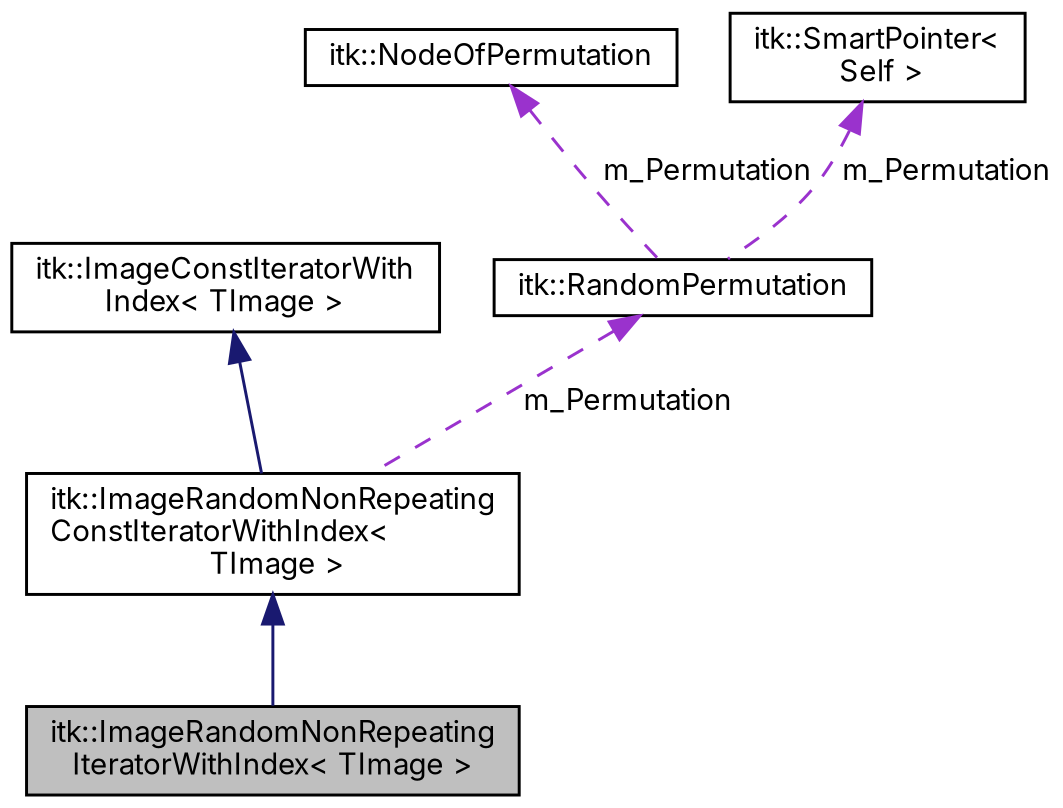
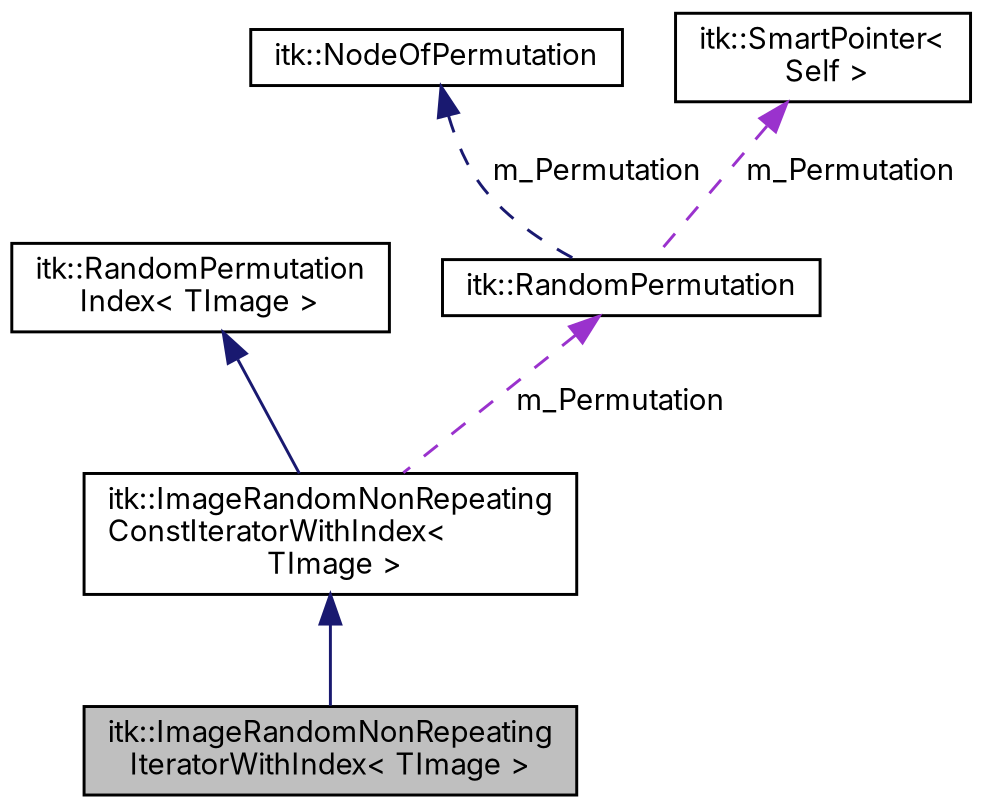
(592, 186) -> (495, 201)
(226, 288) -> (201, 288)
